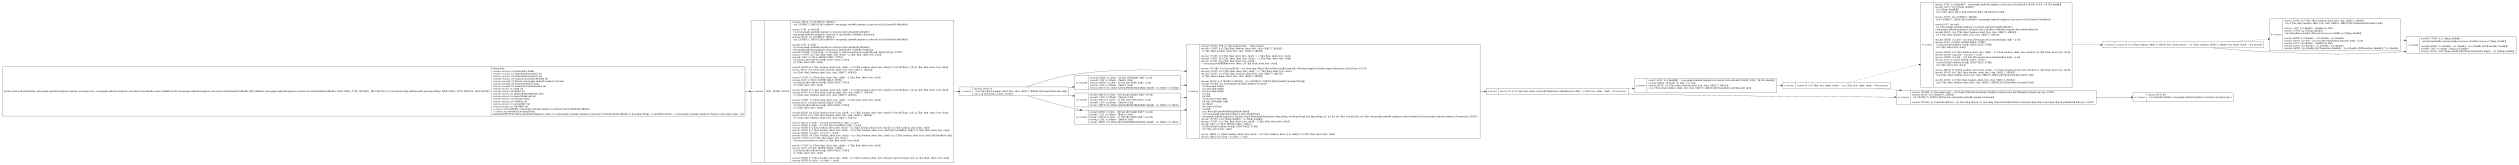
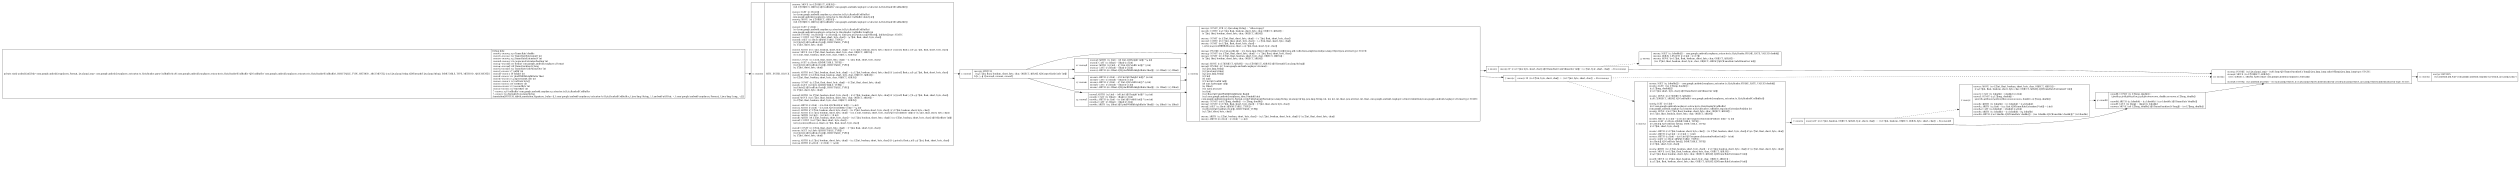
(1779, 86) -> (1491, 77)
none -> (2234, 88)
